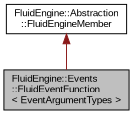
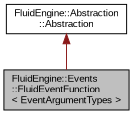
(66, 19) -> (66, 19)
